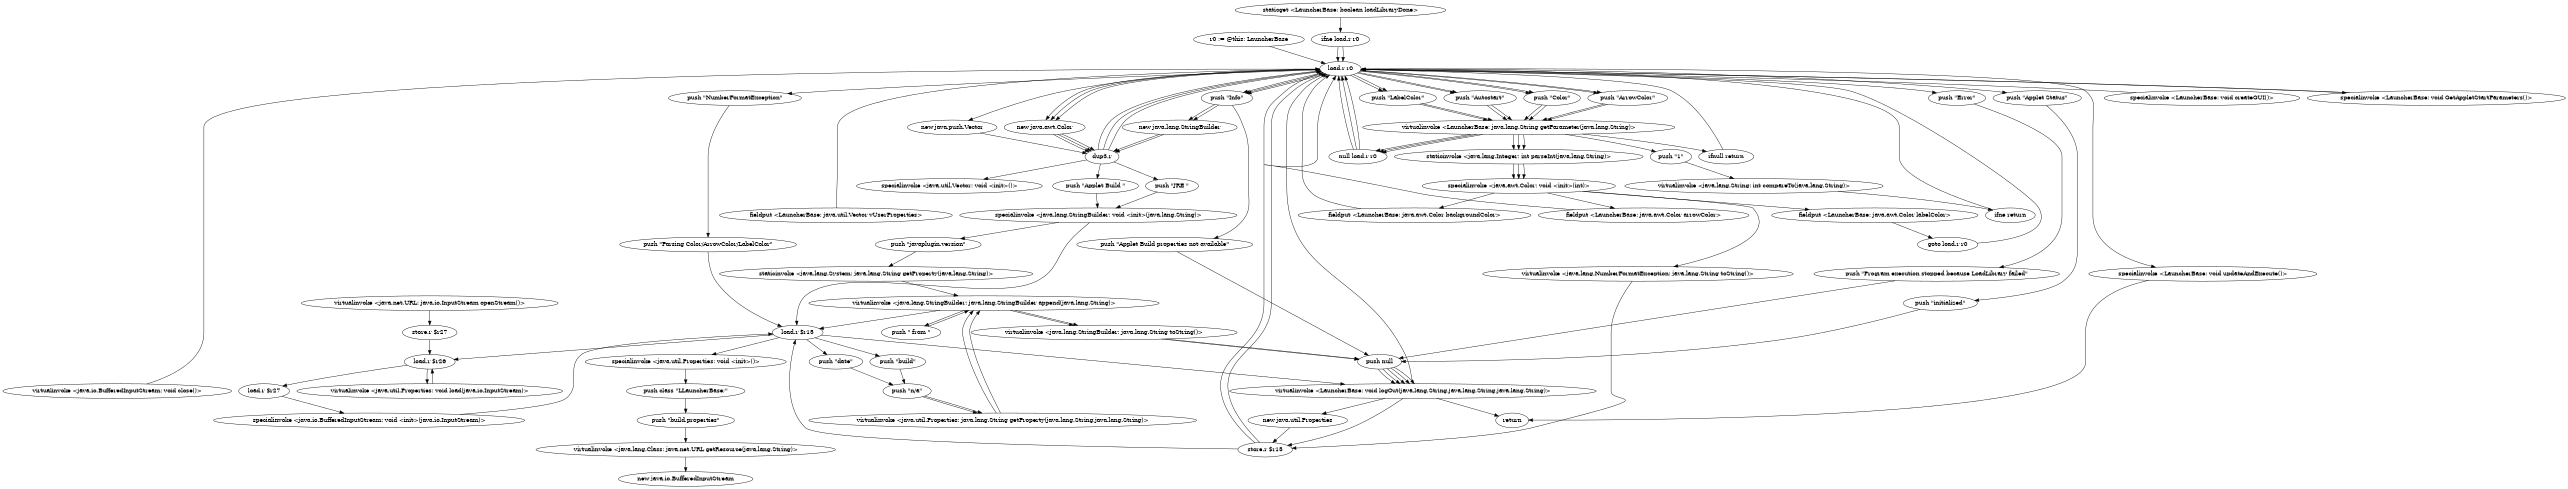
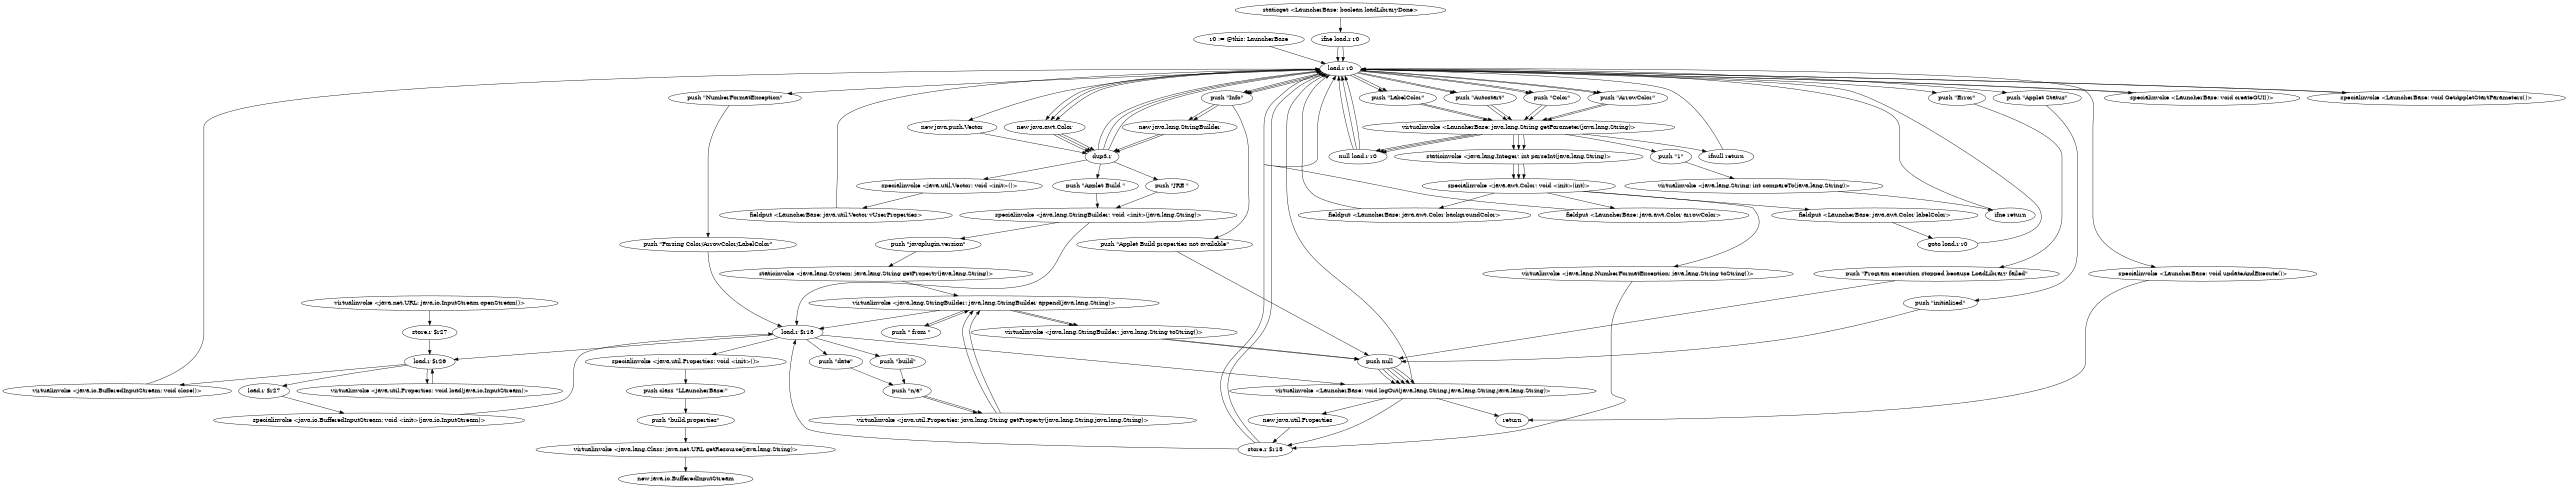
none -> (1745, 78)
none -> (895, 200)
none -> (295, 374)
